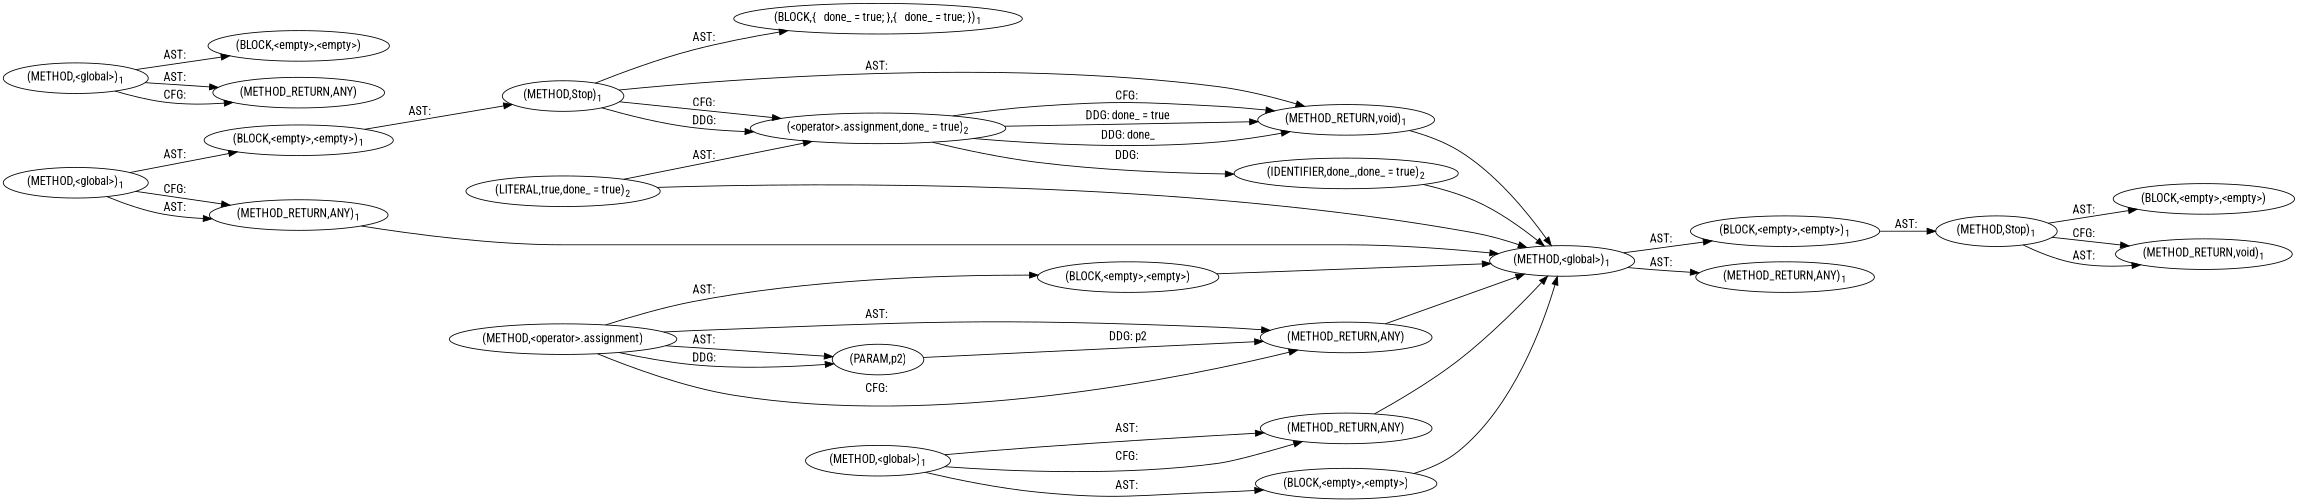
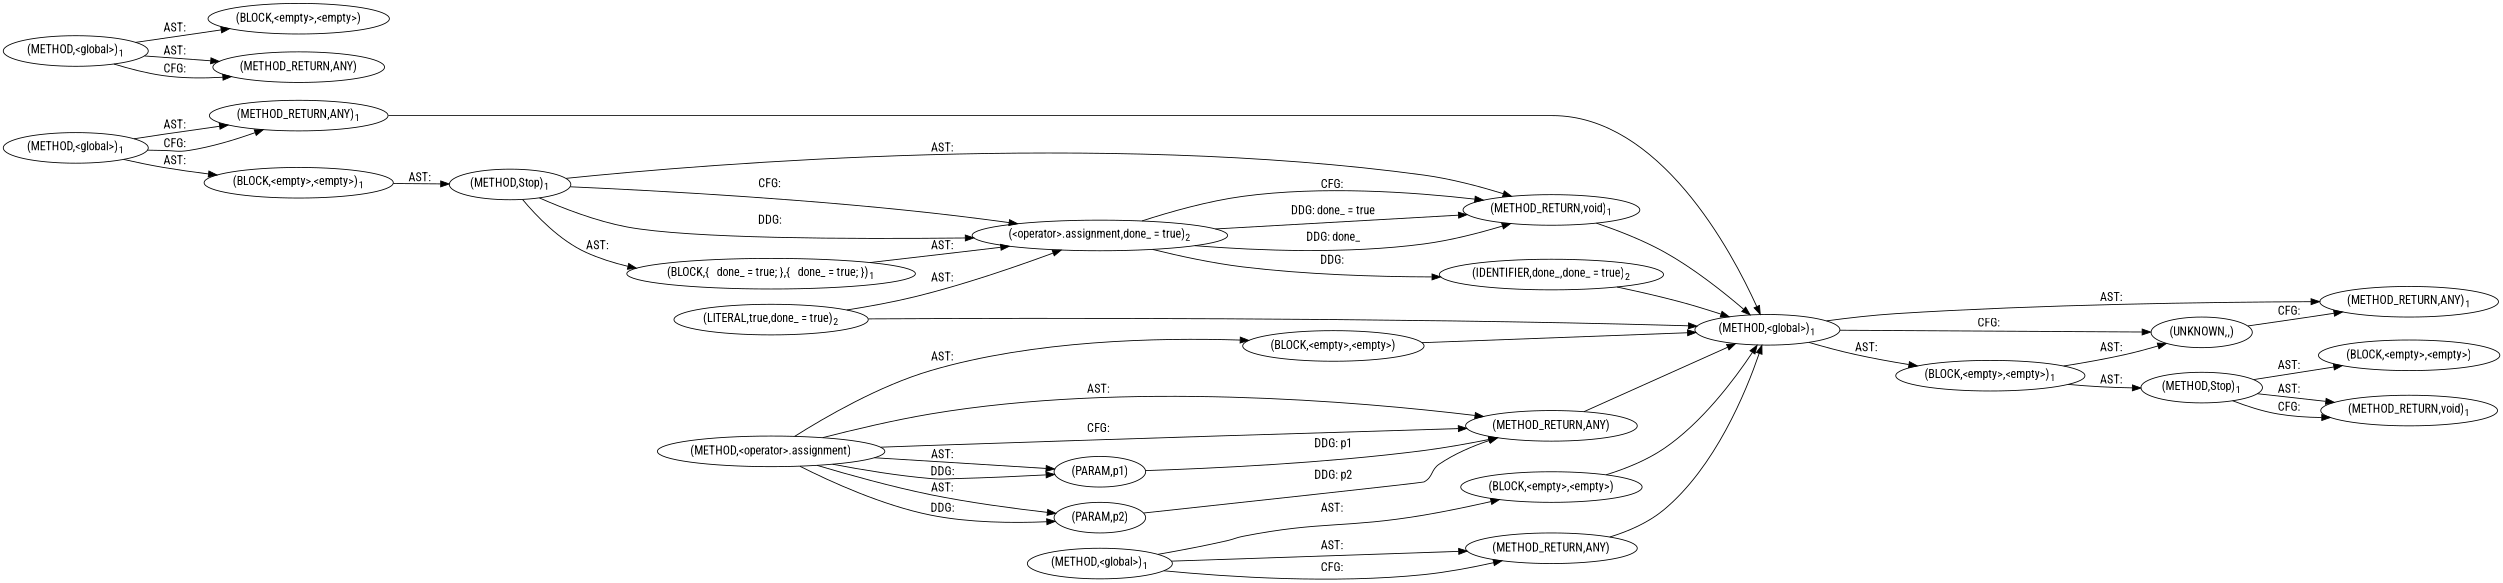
none -> (935, 255)
none -> (2202, 332)
none -> (1100, 472)
